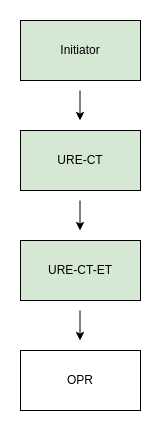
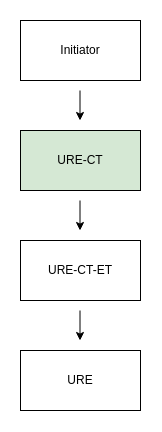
(81, 51) -> (81, 51)
(81, 271) -> (81, 271)
(81, 381) -> (81, 381)
